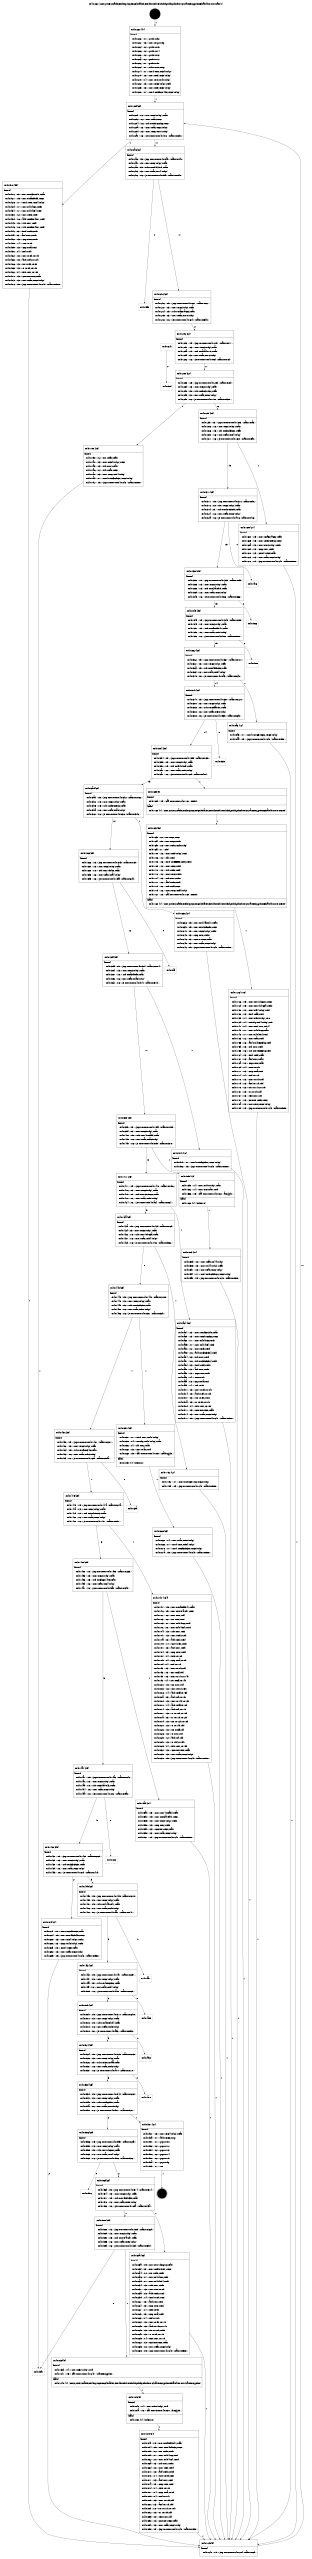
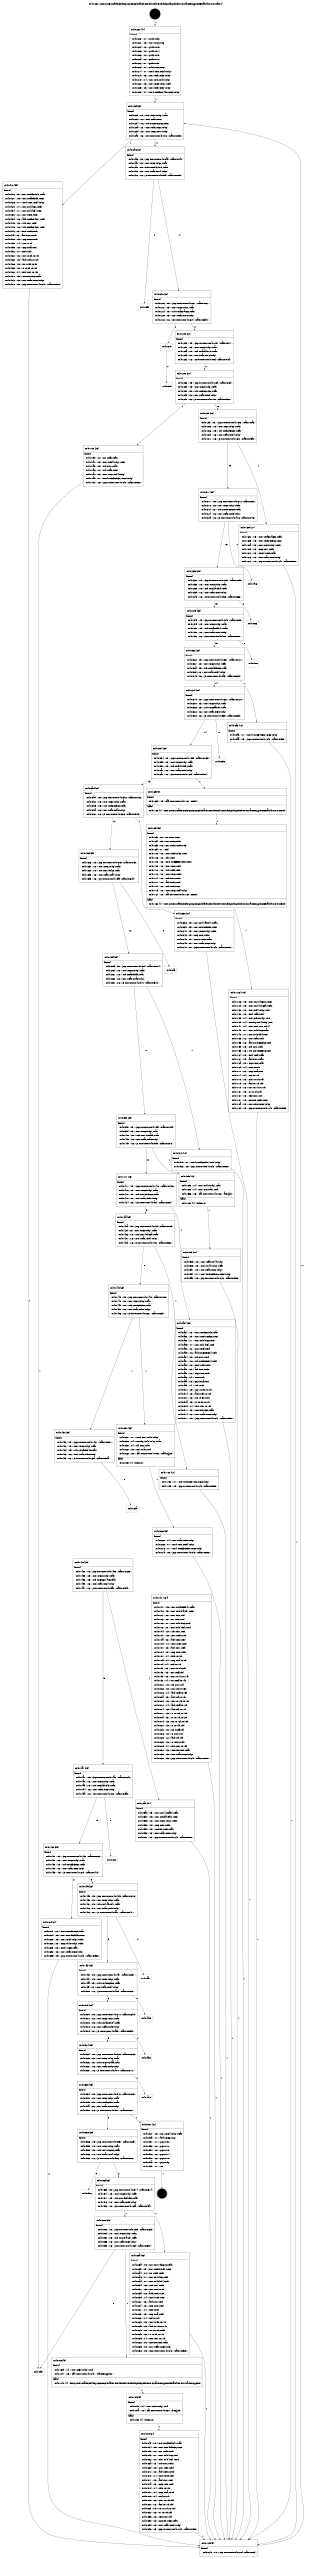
none -> (172, 333)
(94, 1509) -> none
(107, 2077) -> none
